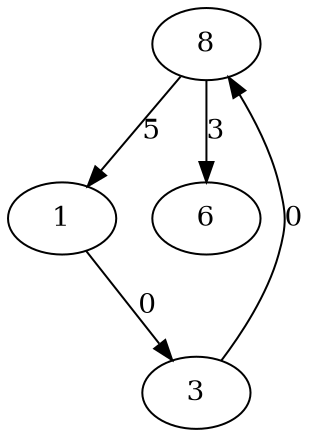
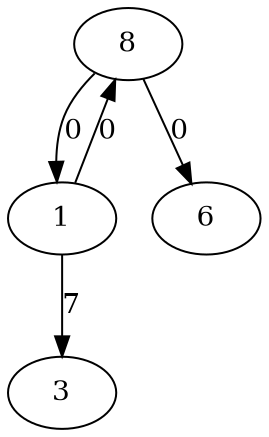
(152, 131) -> (74, 131)
(216, 131) -> (180, 131)
(284, 231) -> (92, 141)
(148, 306) -> (72, 306)
